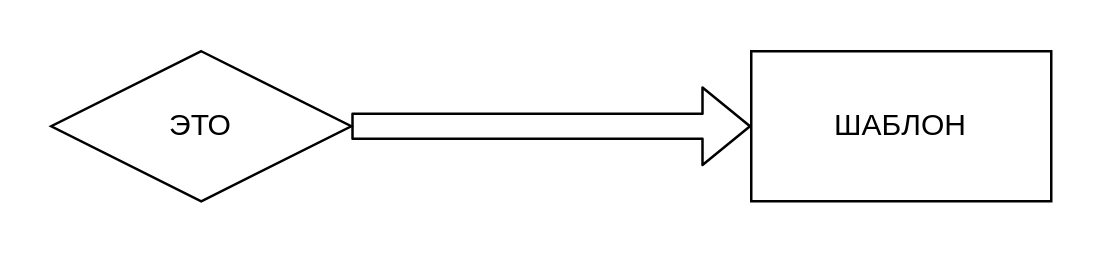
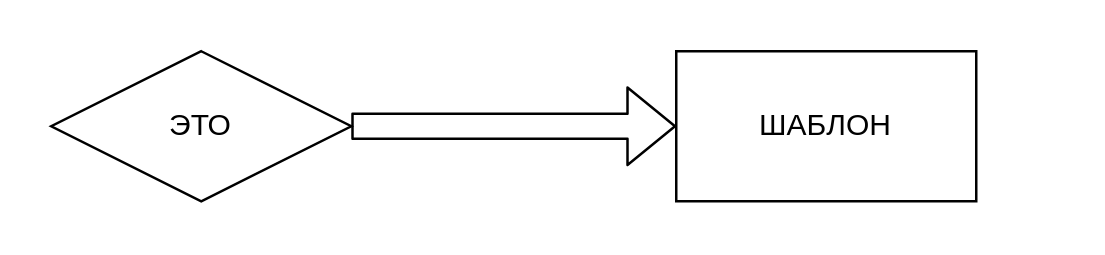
(901, 126) -> (826, 126)
